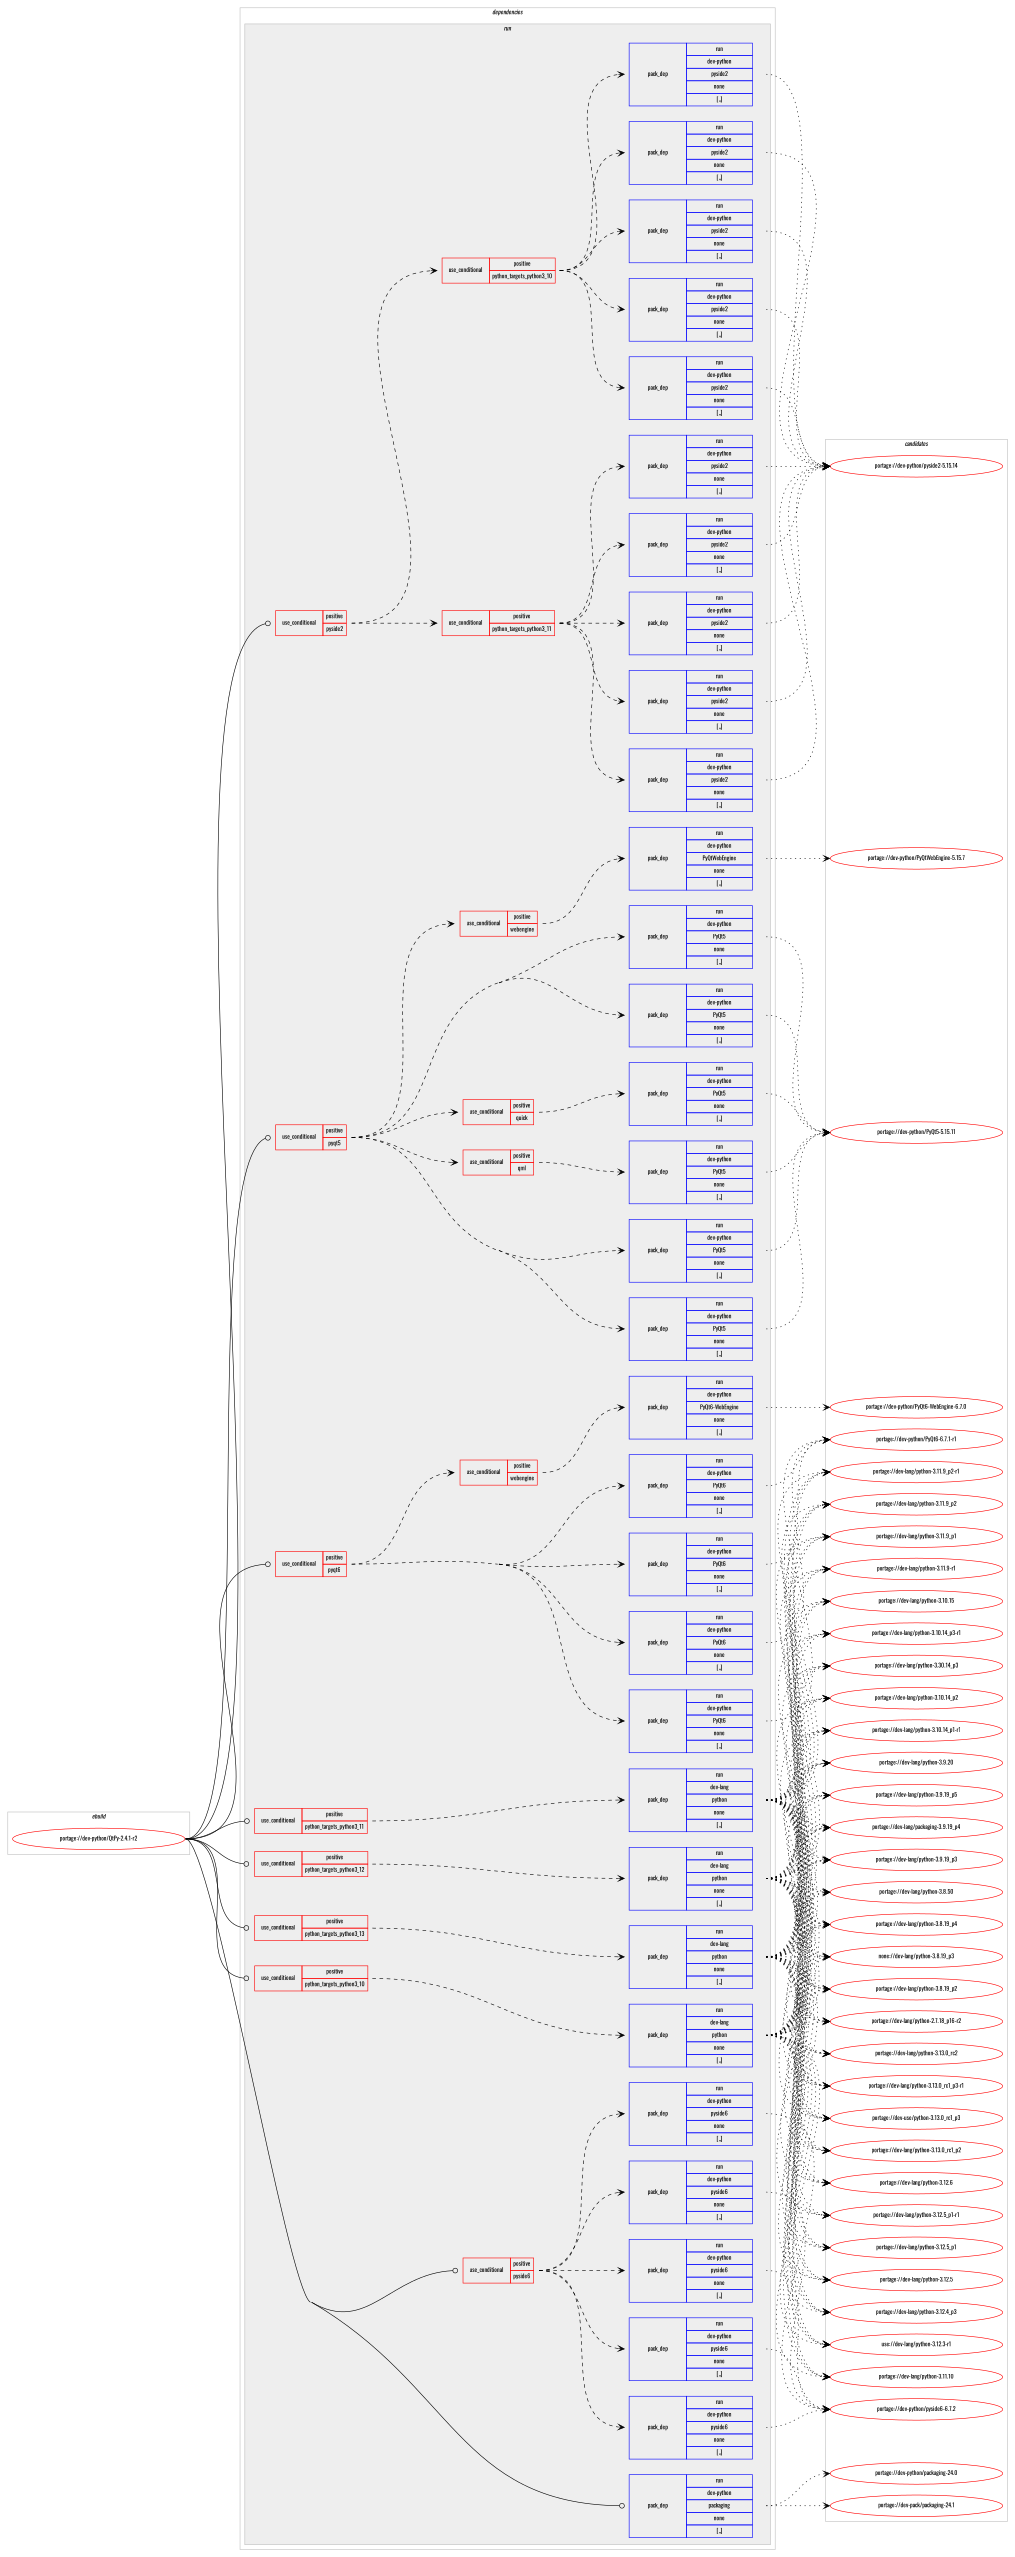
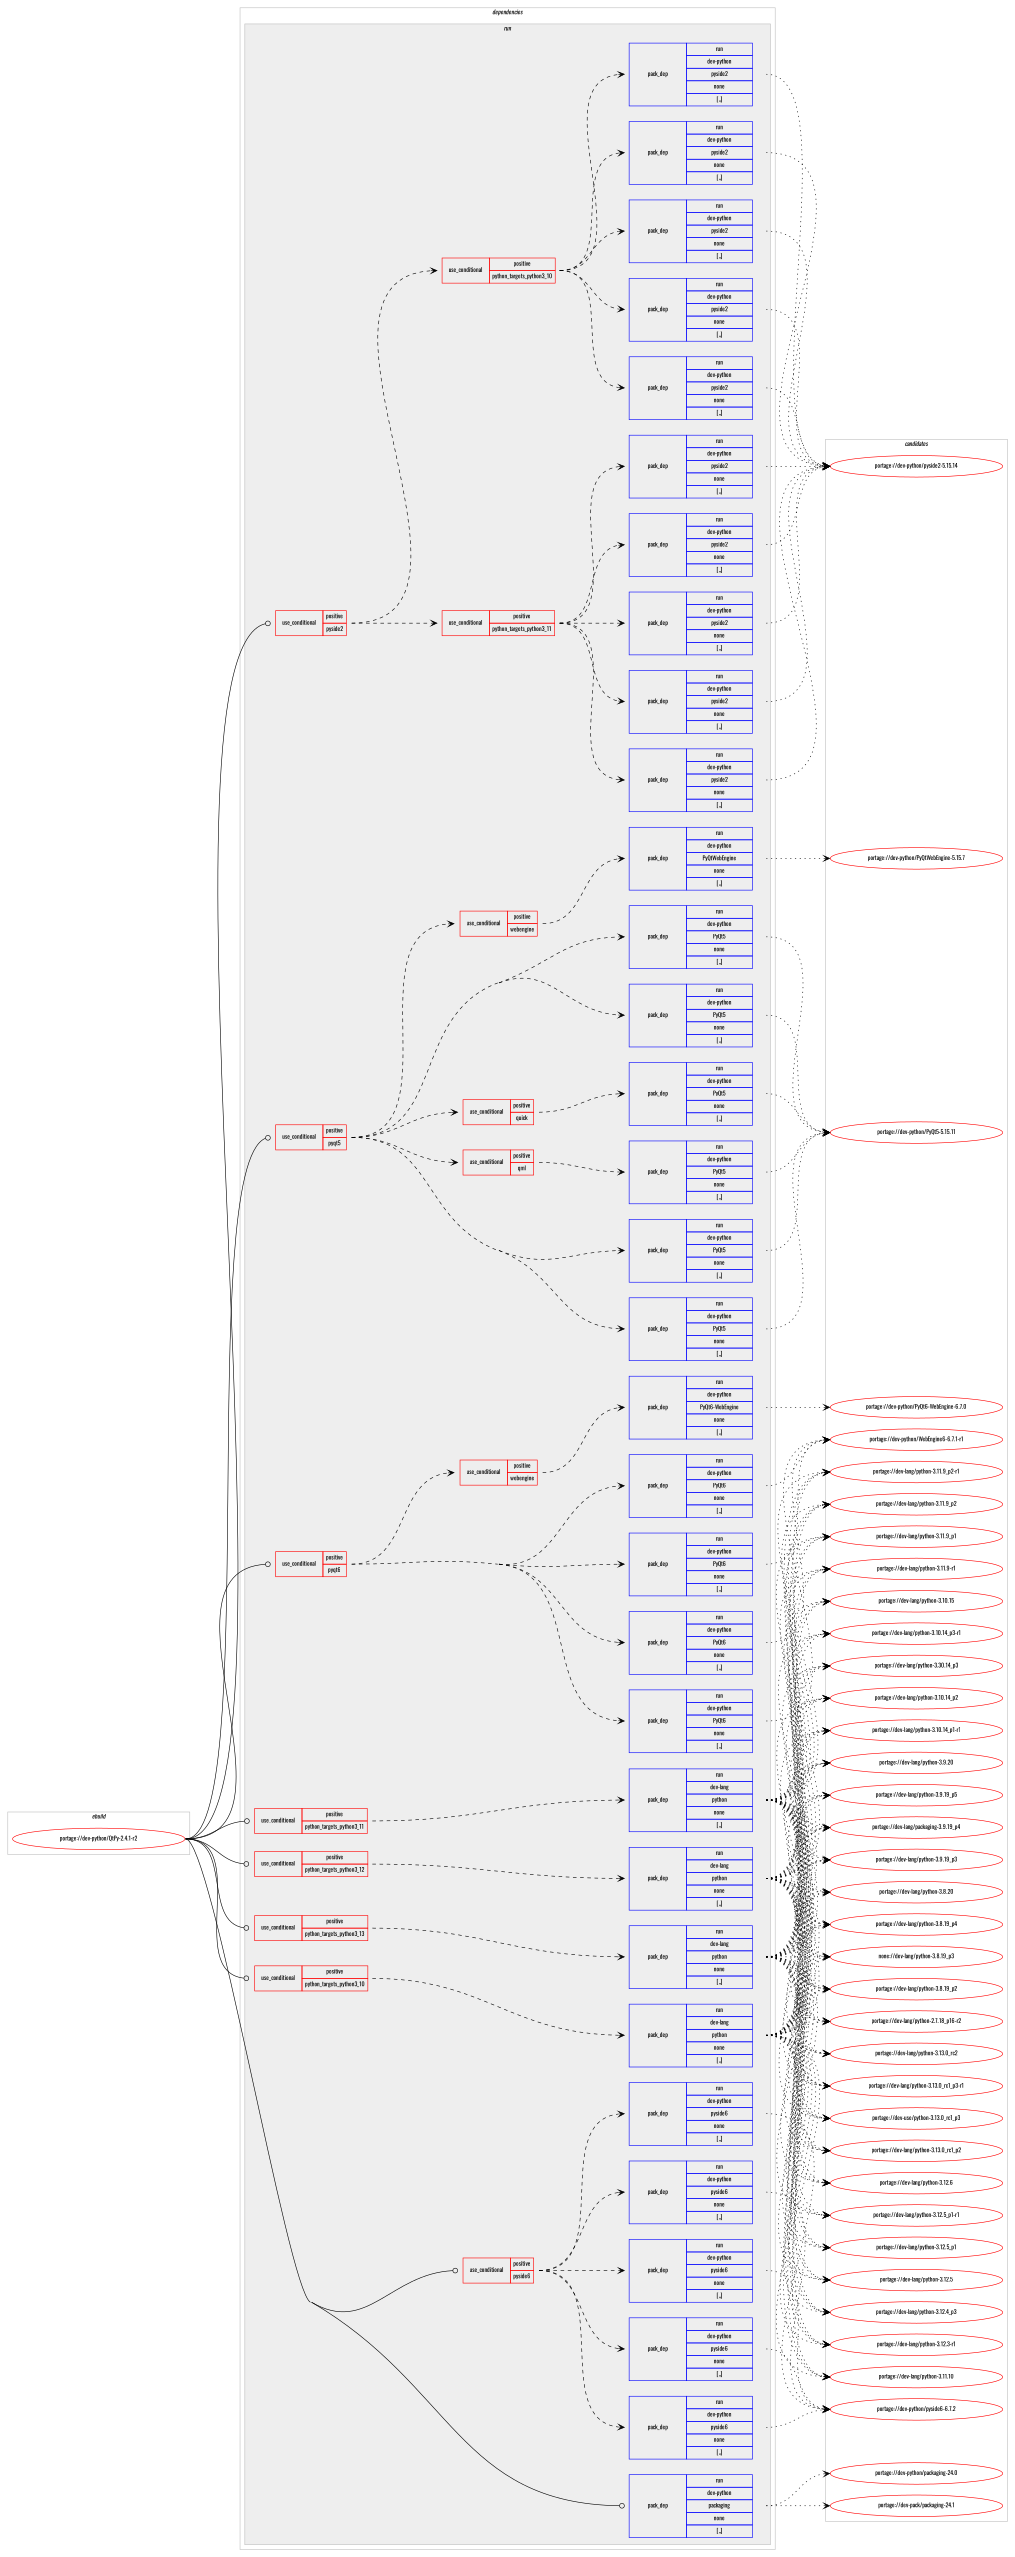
(916, 1440) -> (916, 1440)
(916, 1892) -> (916, 1892)
(916, 2345) -> (916, 2345)
